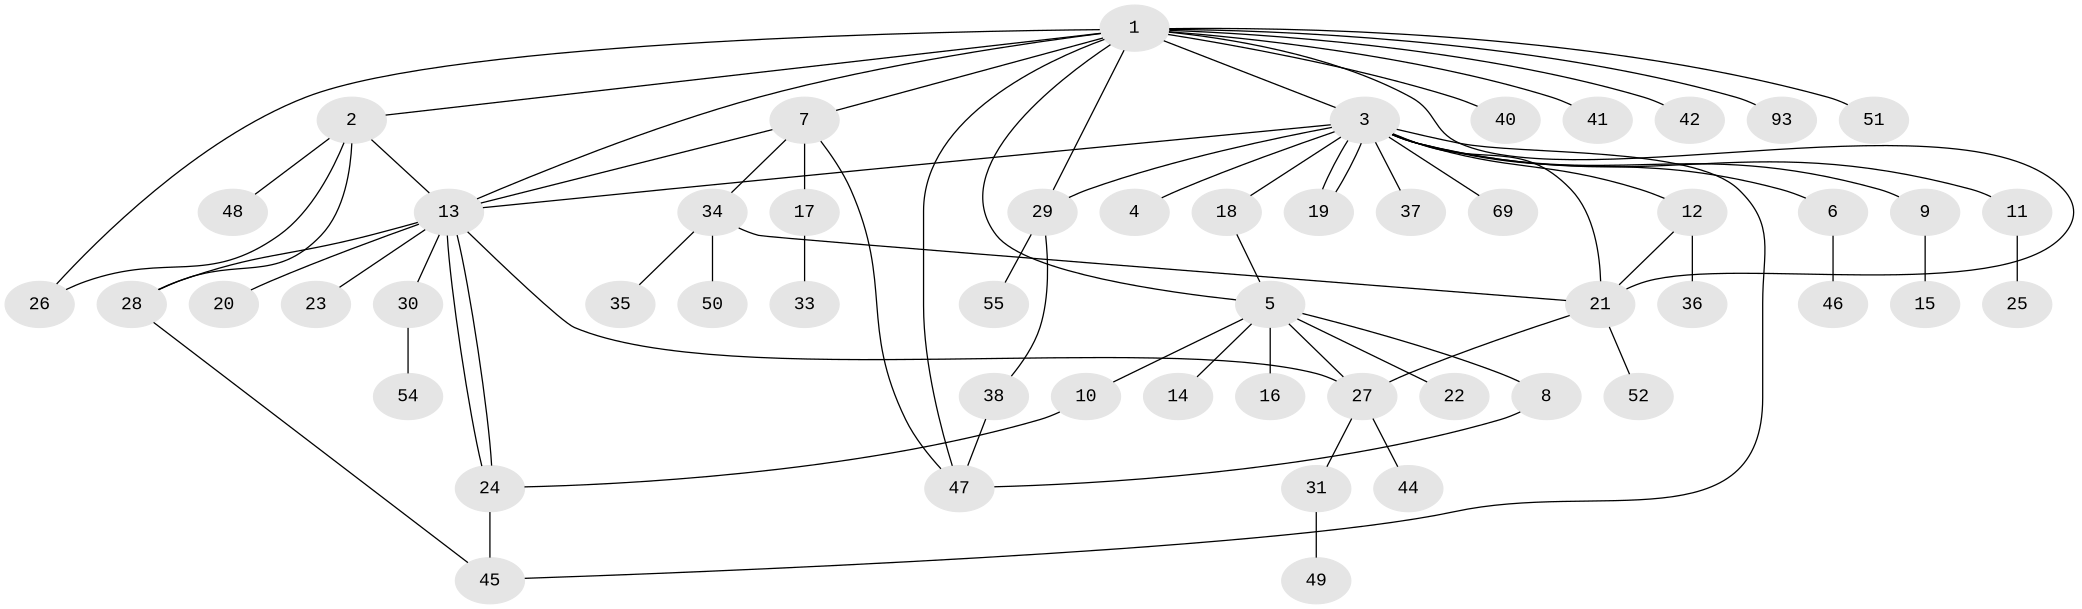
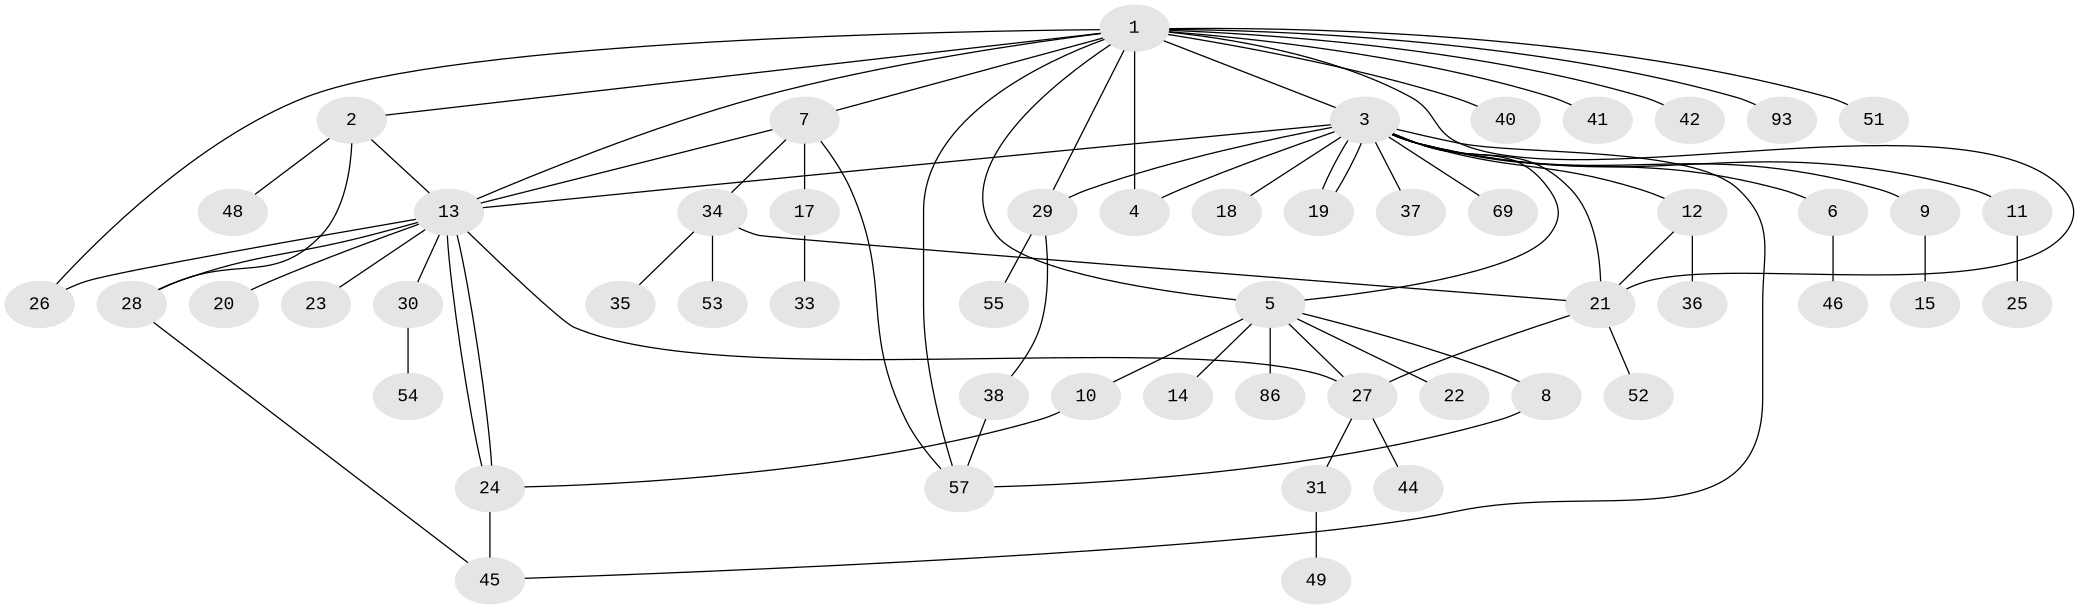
none -> (1135, 120)
(254, 250) -> (240, 250)
(1248, 258) -> (1535, 247)
(712, 304) -> (712, 304)
(1270, 397) -> (1270, 397)
(959, 489) -> (959, 489)
